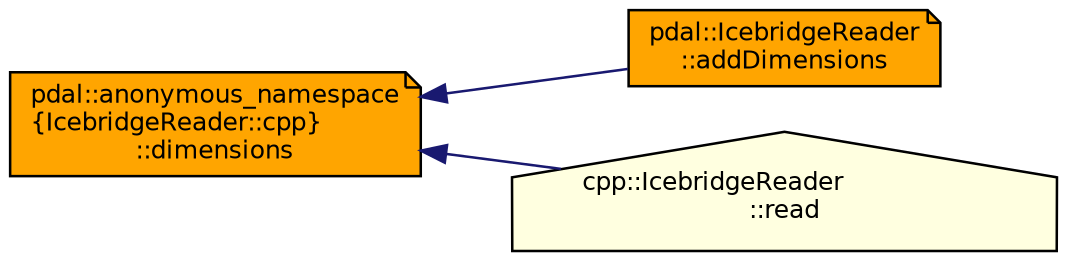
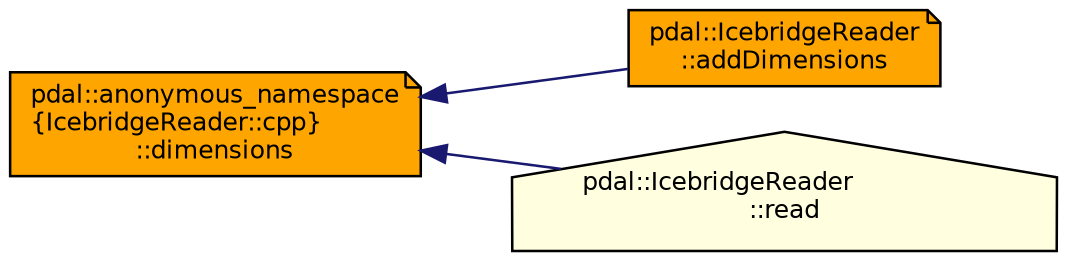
(784, 198) -> (784, 198)
